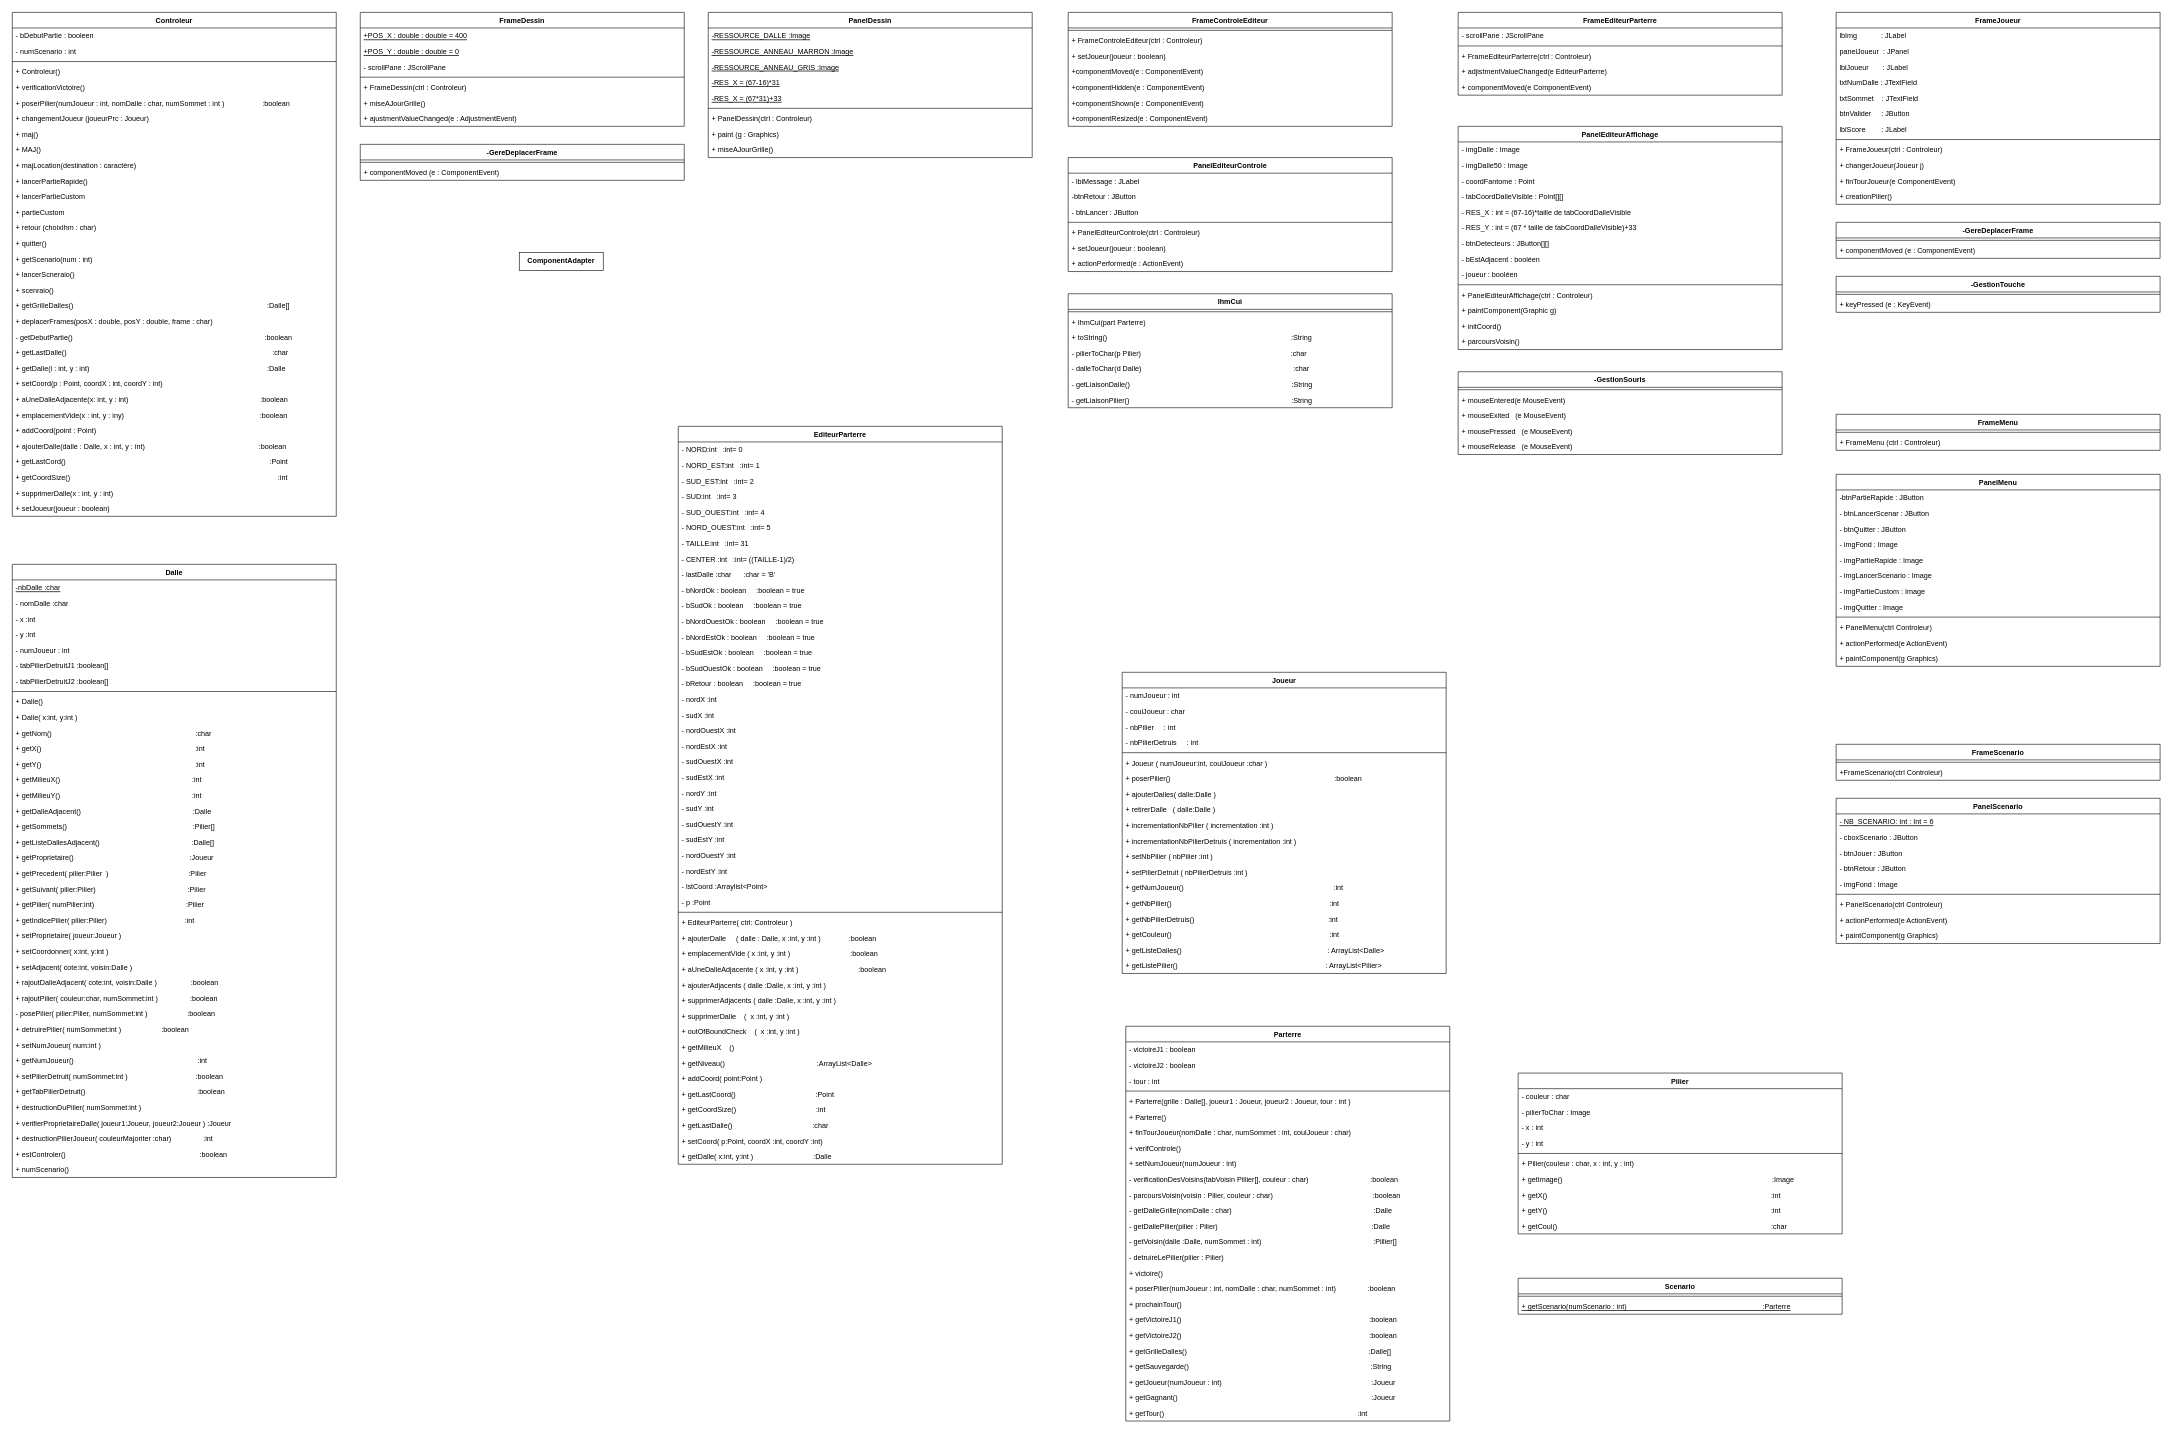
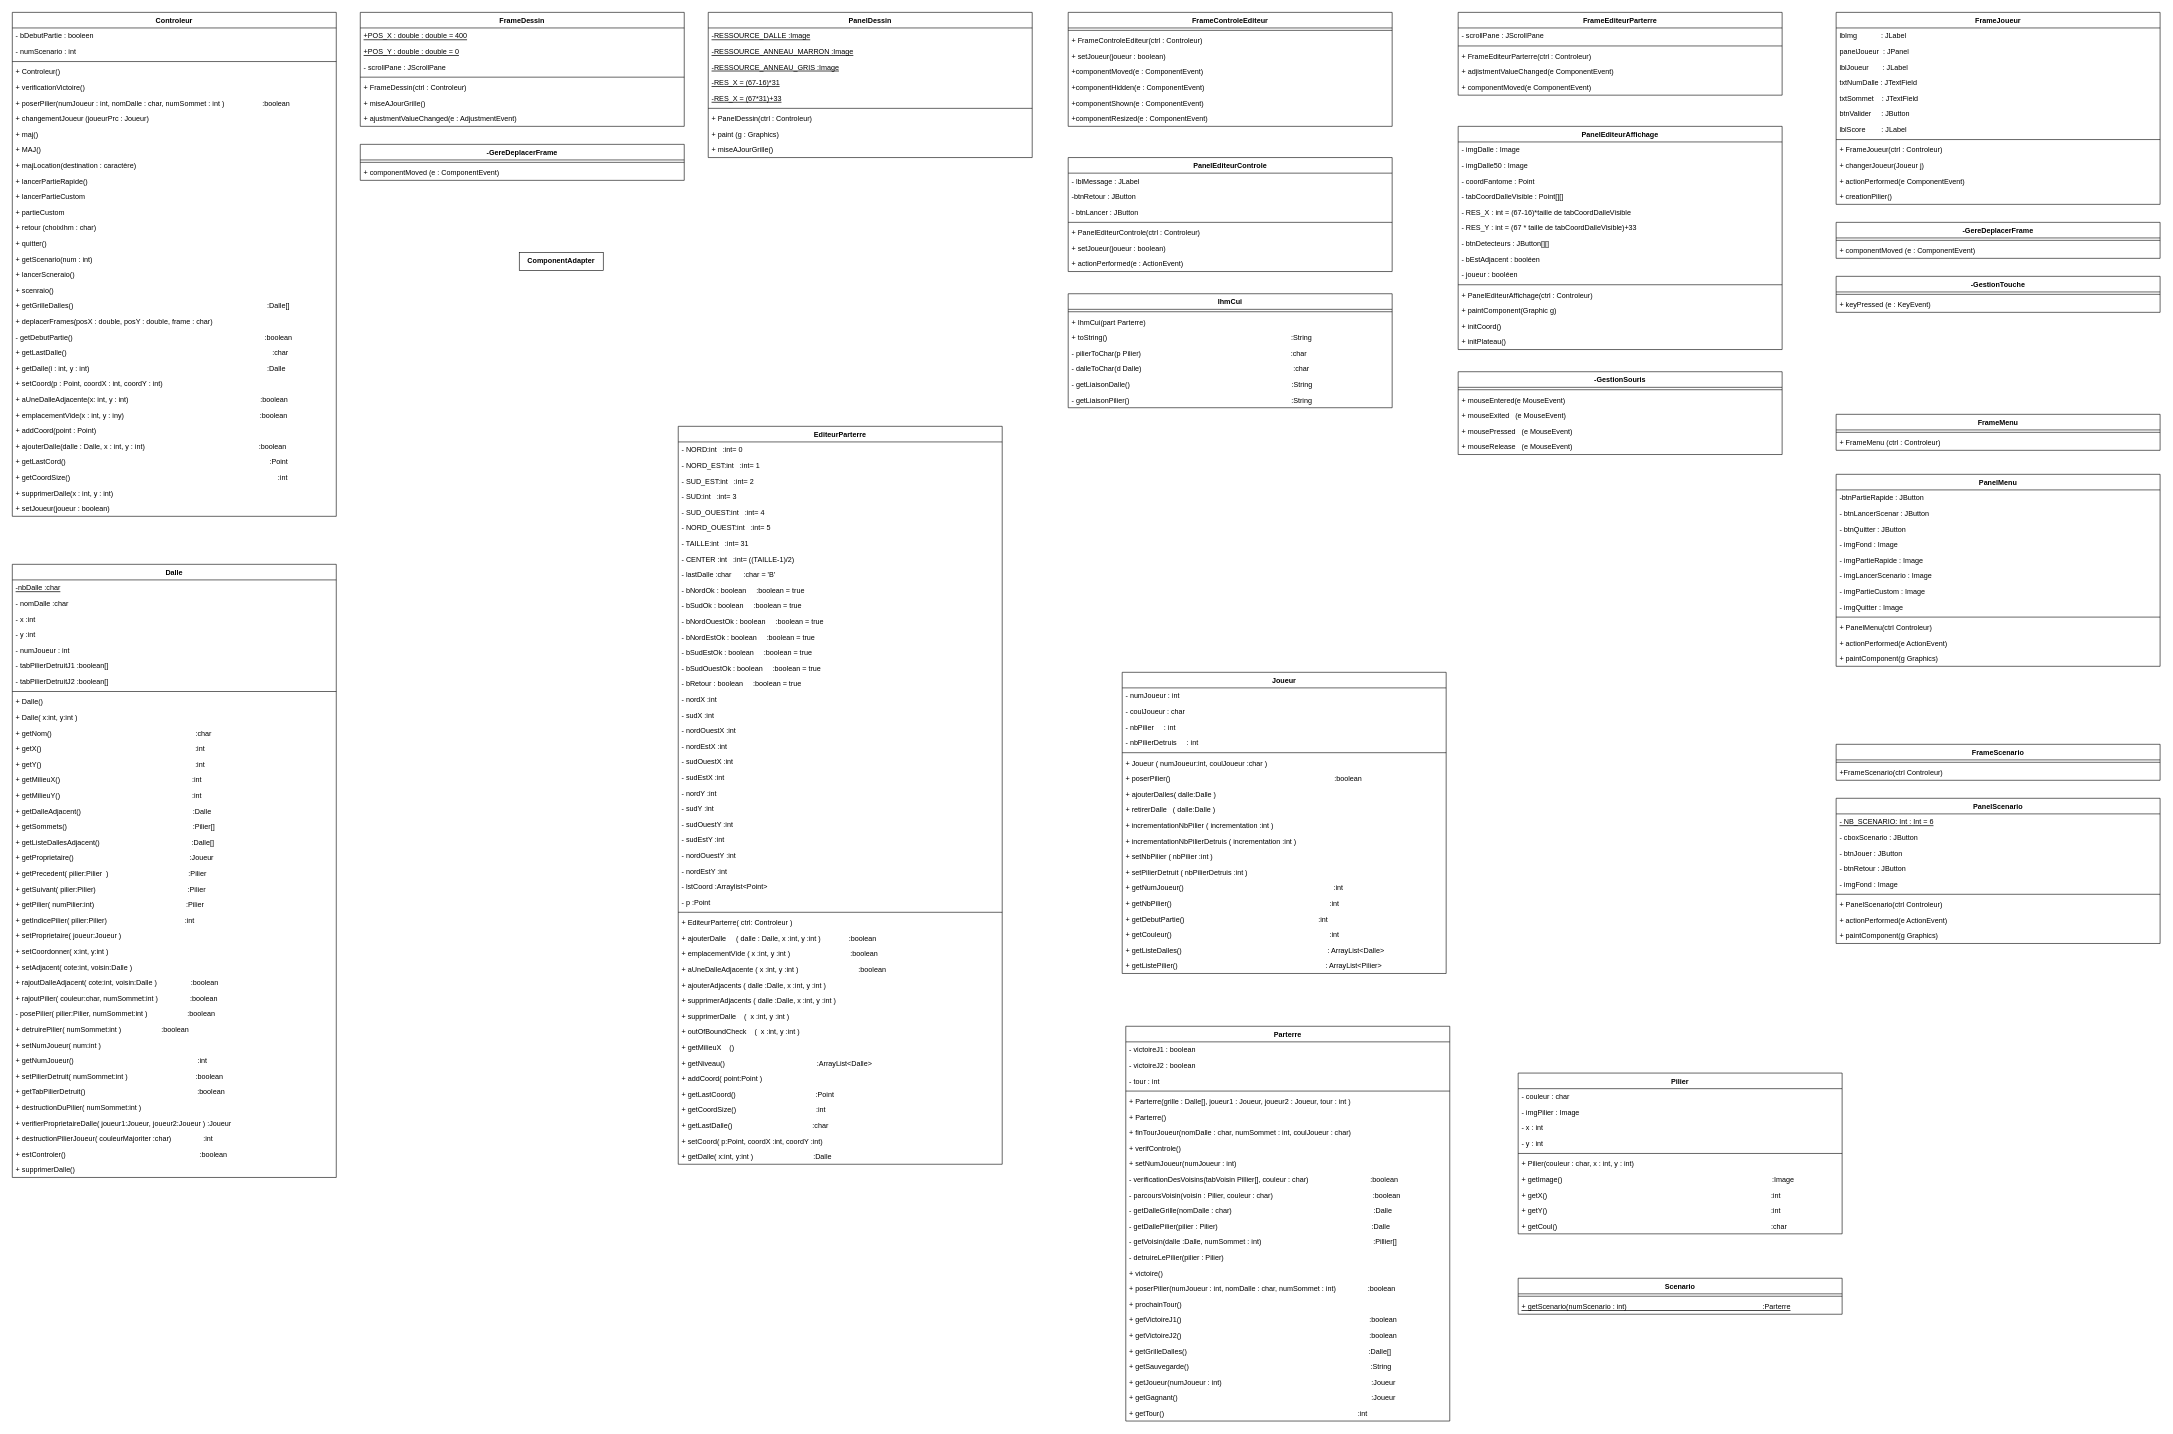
(1544, 72) -> (1543, 72)
(1903, 181) -> (1907, 181)
(1495, 342) -> (1488, 342)
(1306, 919) -> (1300, 919)
(1559, 1112) -> (1552, 1112)
(44, 1170) -> (48, 1170)
